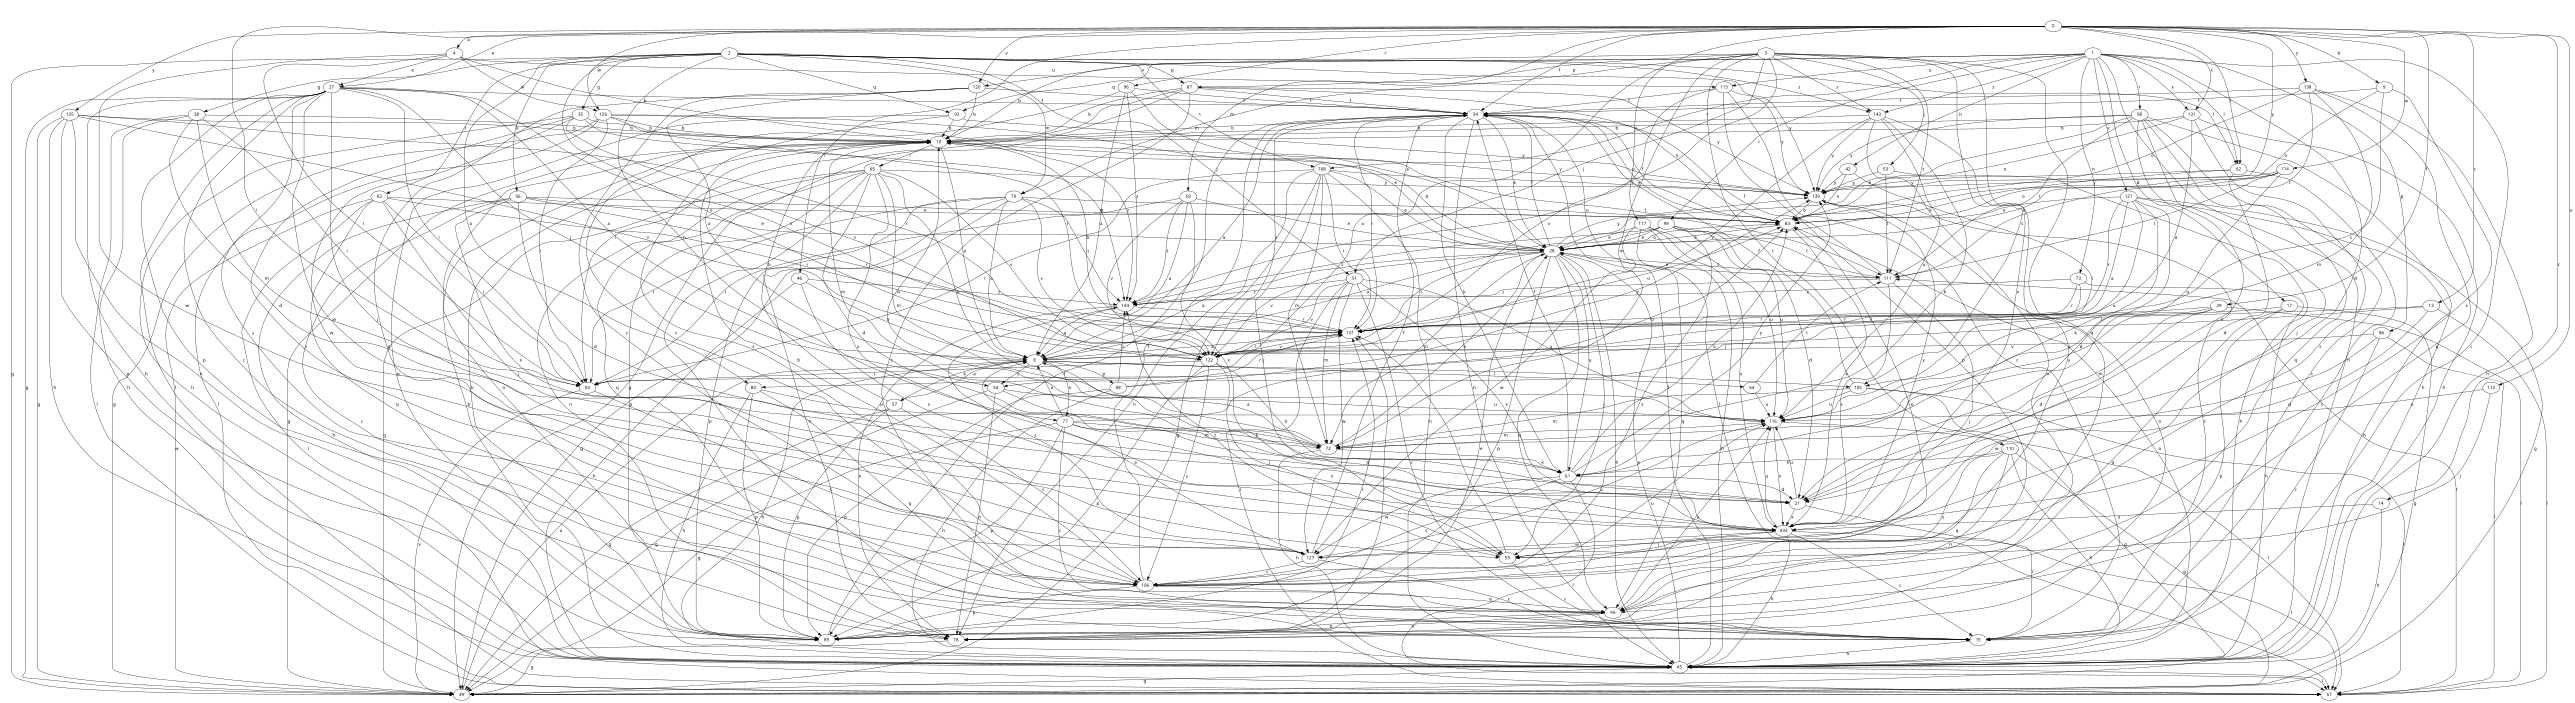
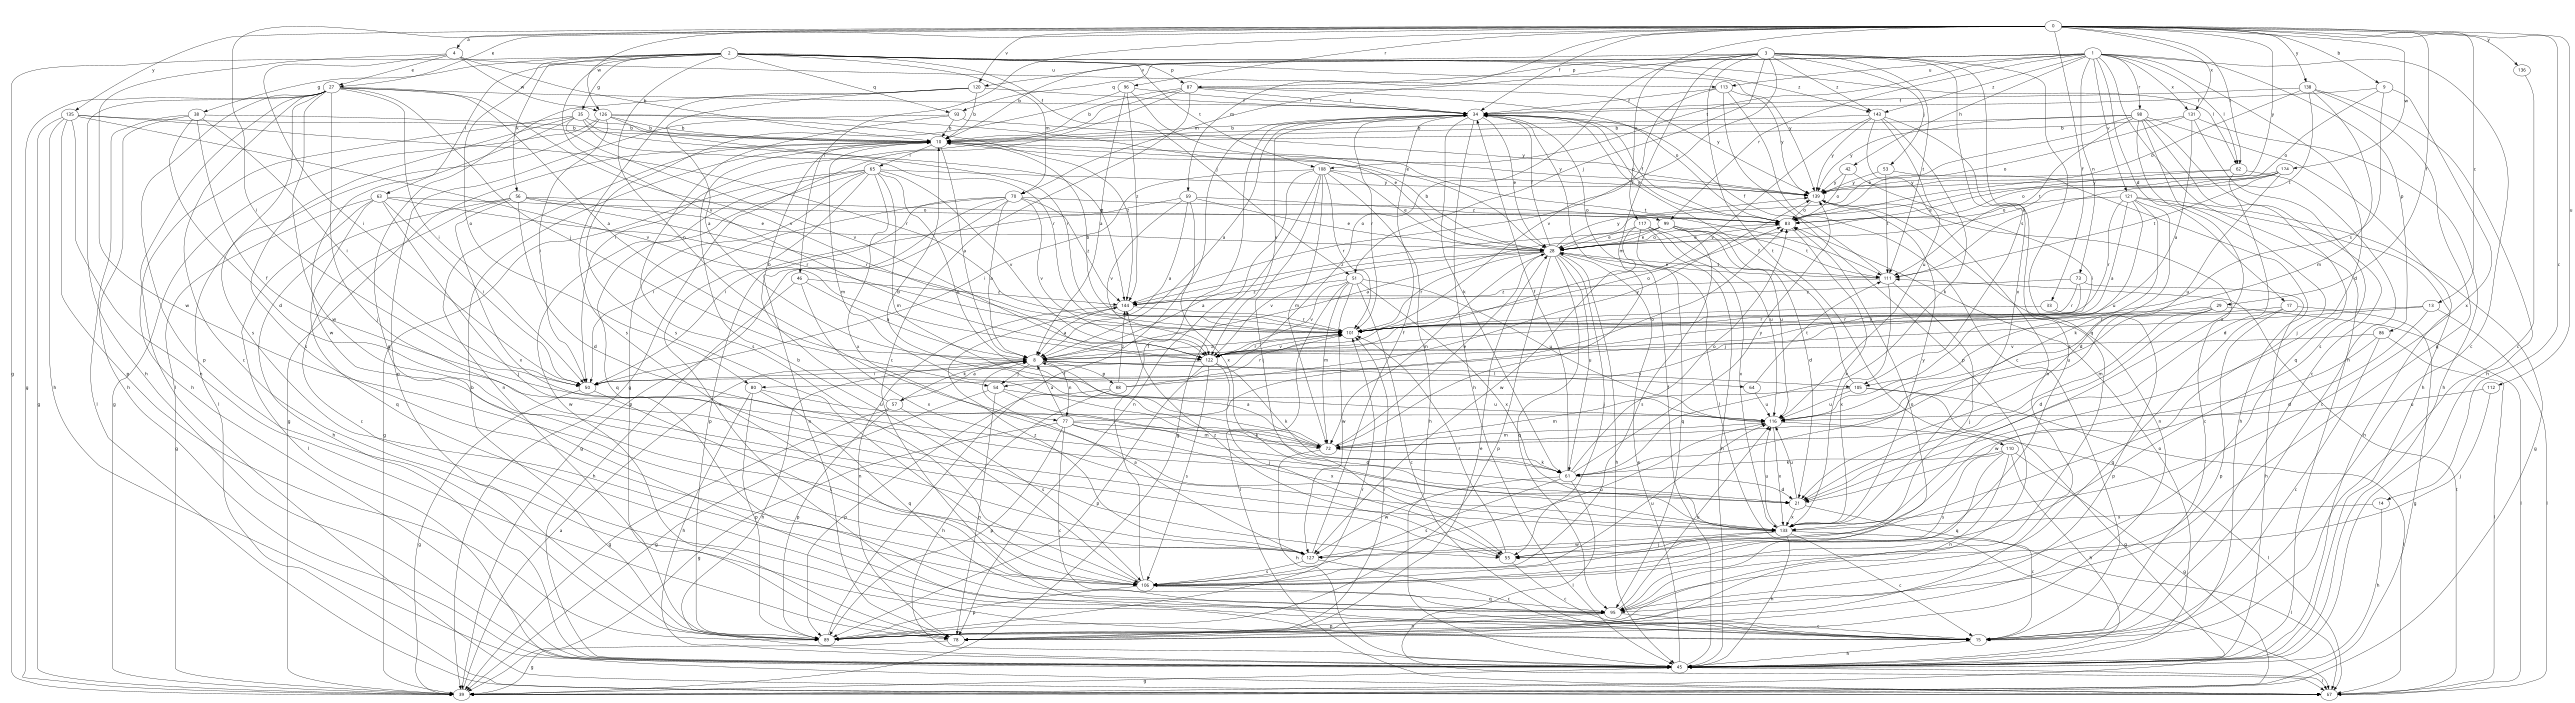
none -> (2522, 70)
none -> (997, 180)
(1165, 256) -> (1427, 209)
(267, 279) -> (267, 279)
none -> (2049, 306)
(571, 405) -> (571, 405)
(1249, 446) -> none
(177, 449) -> (177, 449)
(1784, 531) -> (1784, 531)
(420, 545) -> (420, 545)
none -> (1777, 625)
(667, 648) -> none
